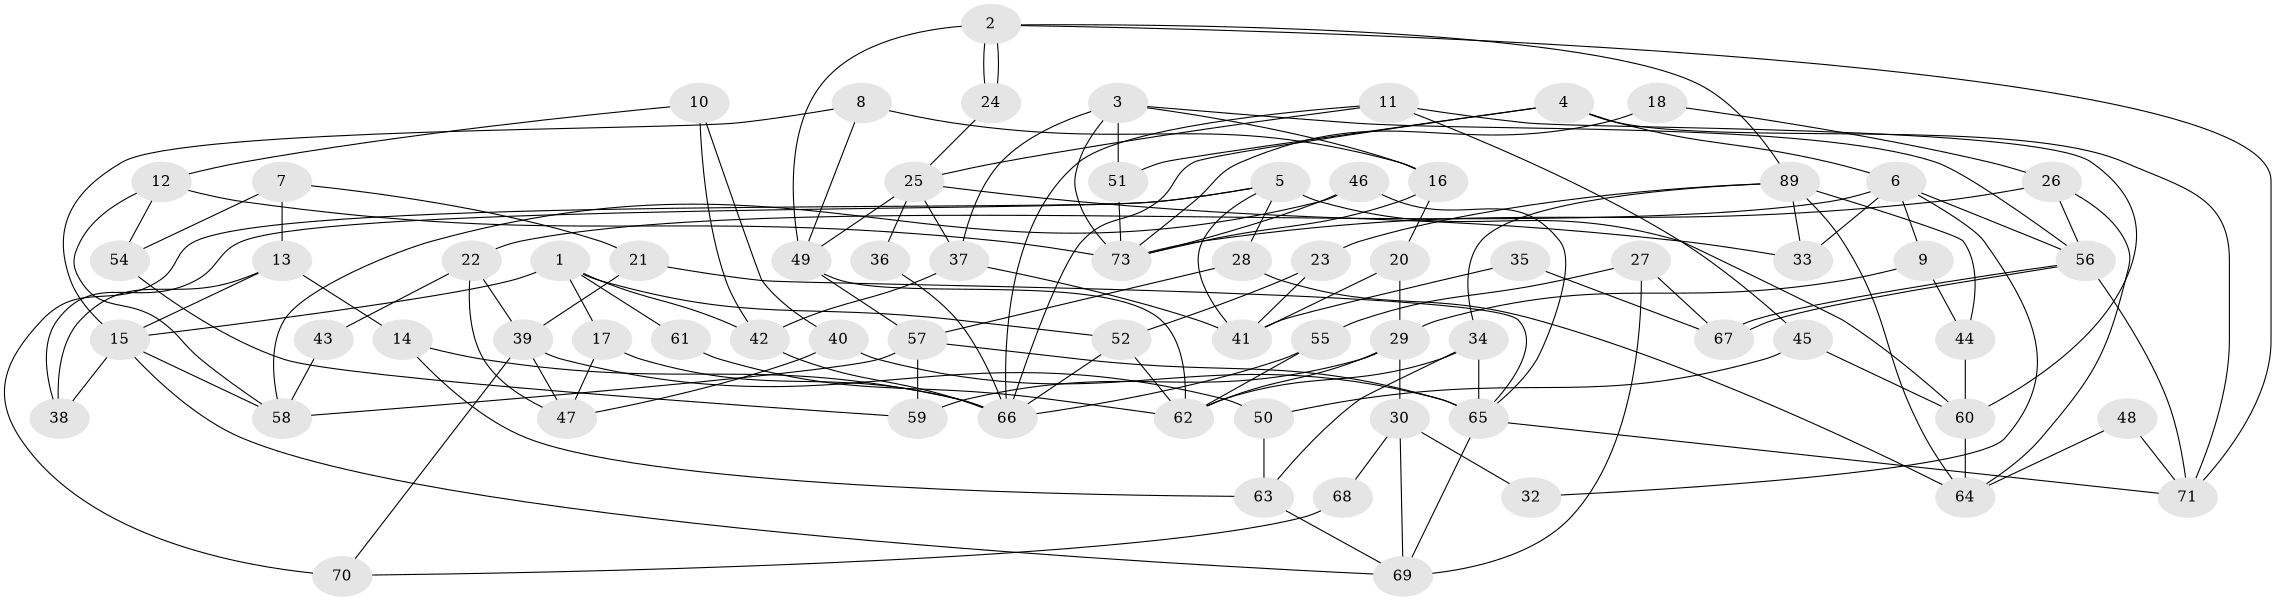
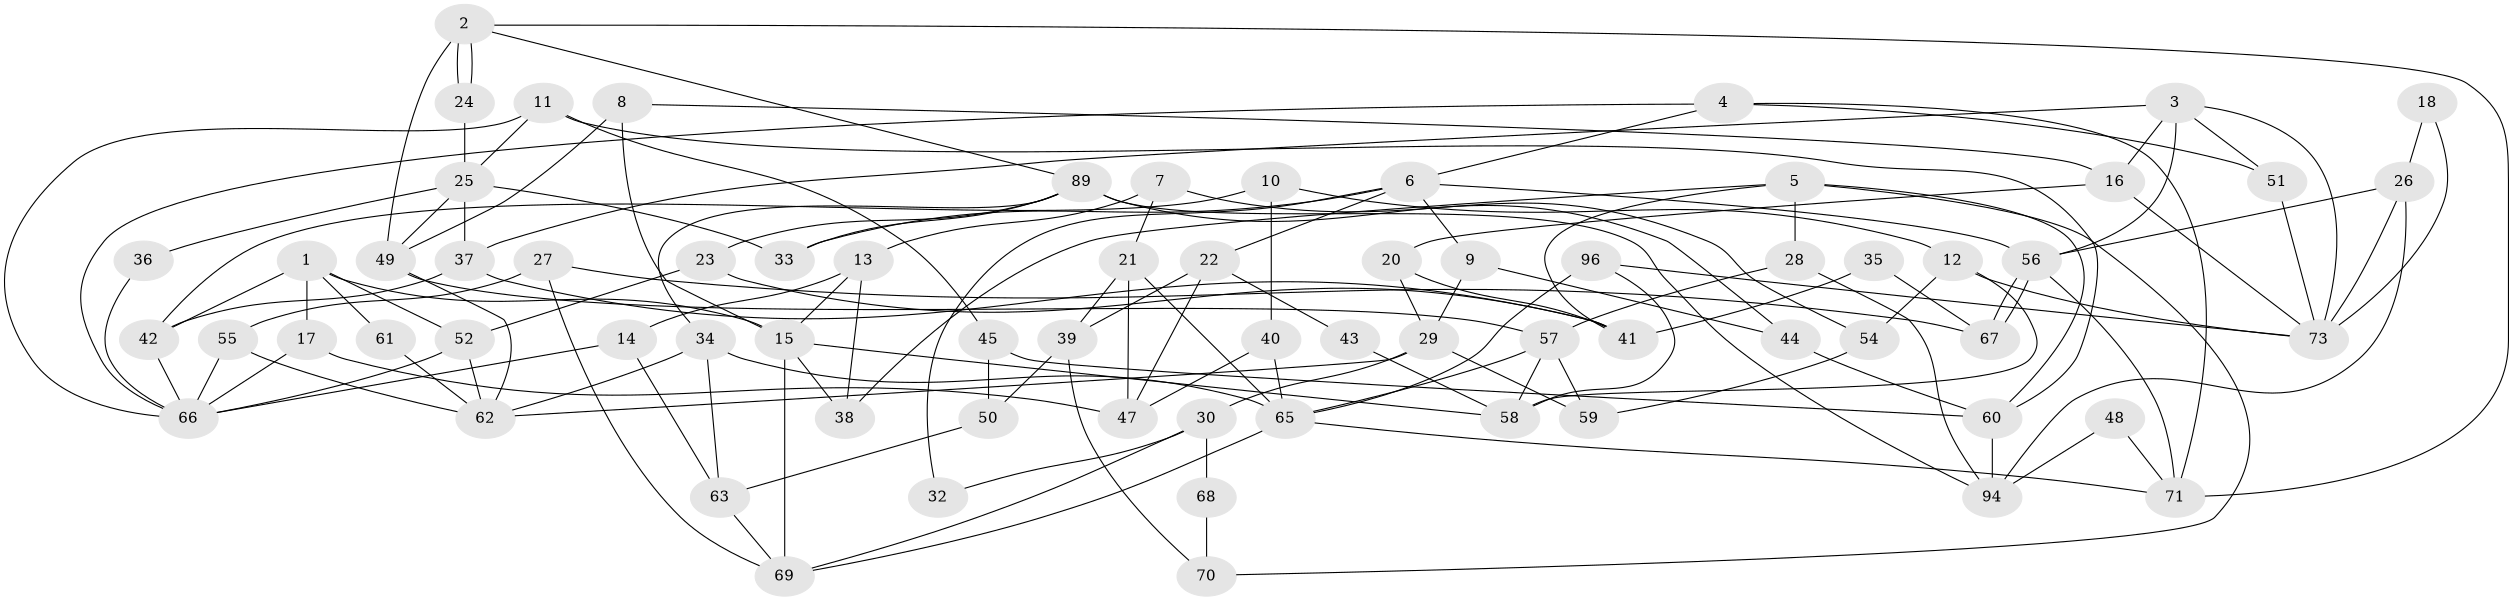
(1359, 182) -> (1591, 261)
(545, 379) -> (1128, 340)
(1965, 498) -> (1992, 498)
